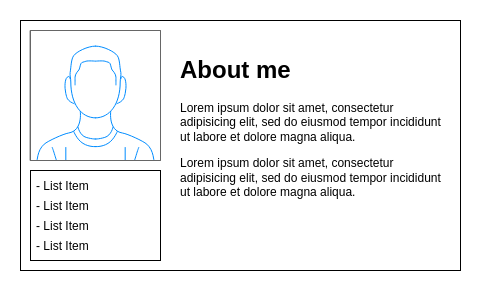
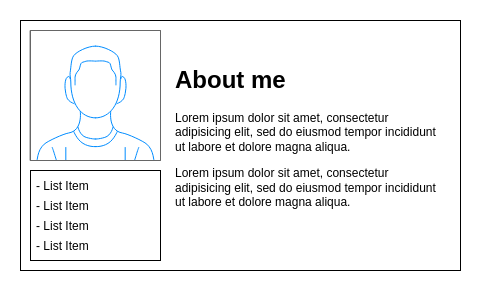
(311, 146) -> (306, 156)
